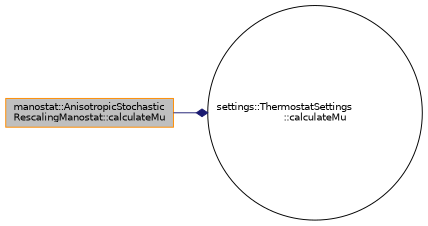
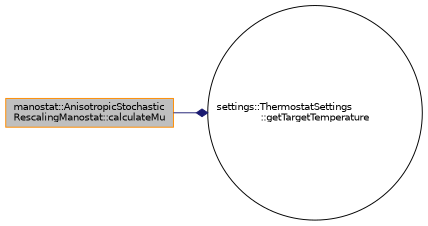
(315, 113) -> (315, 113)
